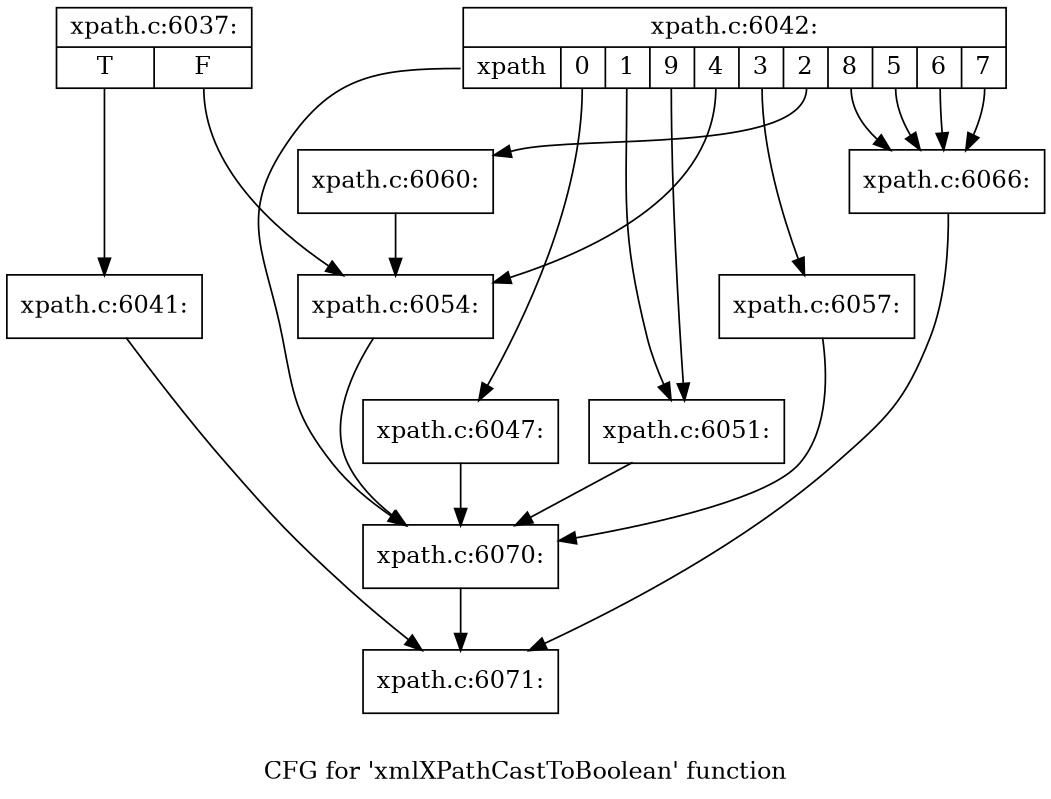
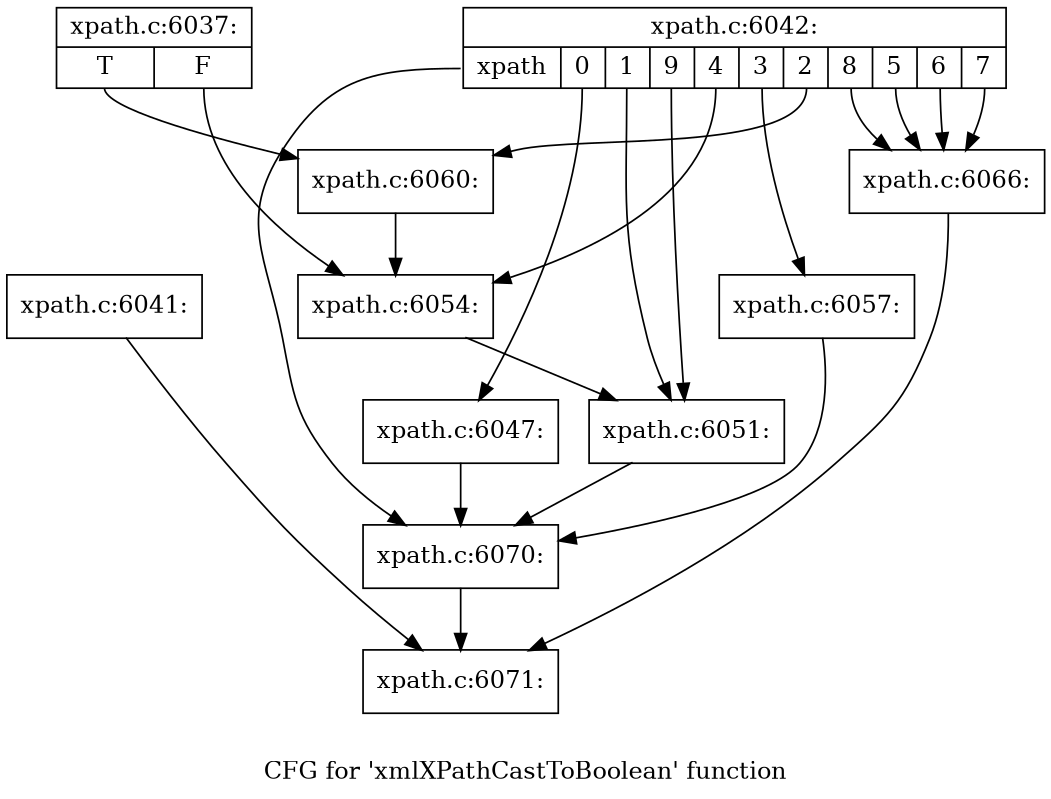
(104, 173) -> (188, 130)
(341, 432) -> (533, 366)
